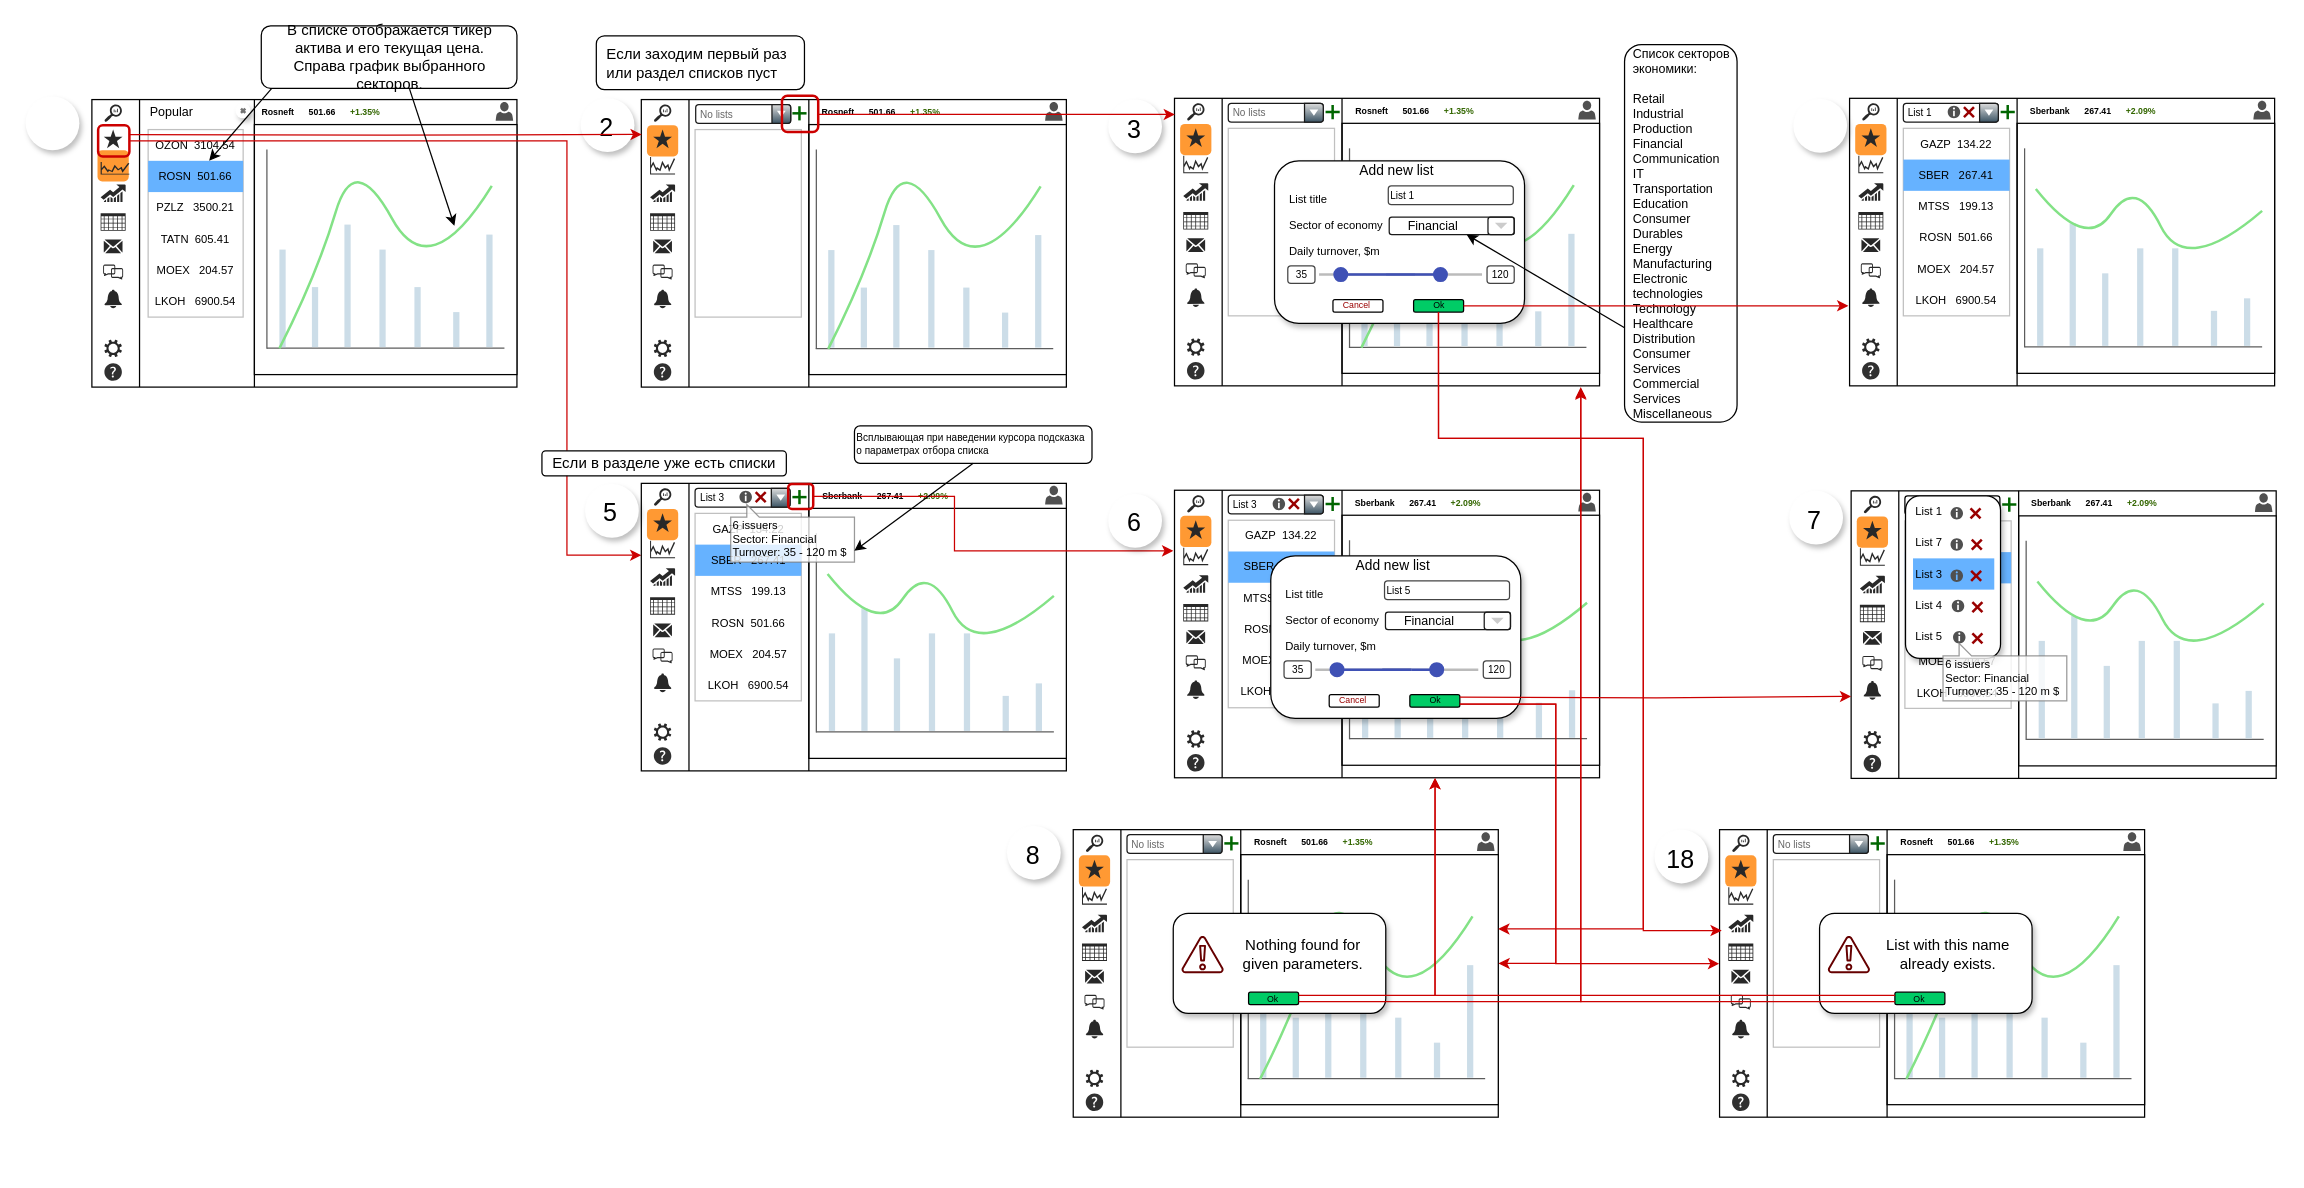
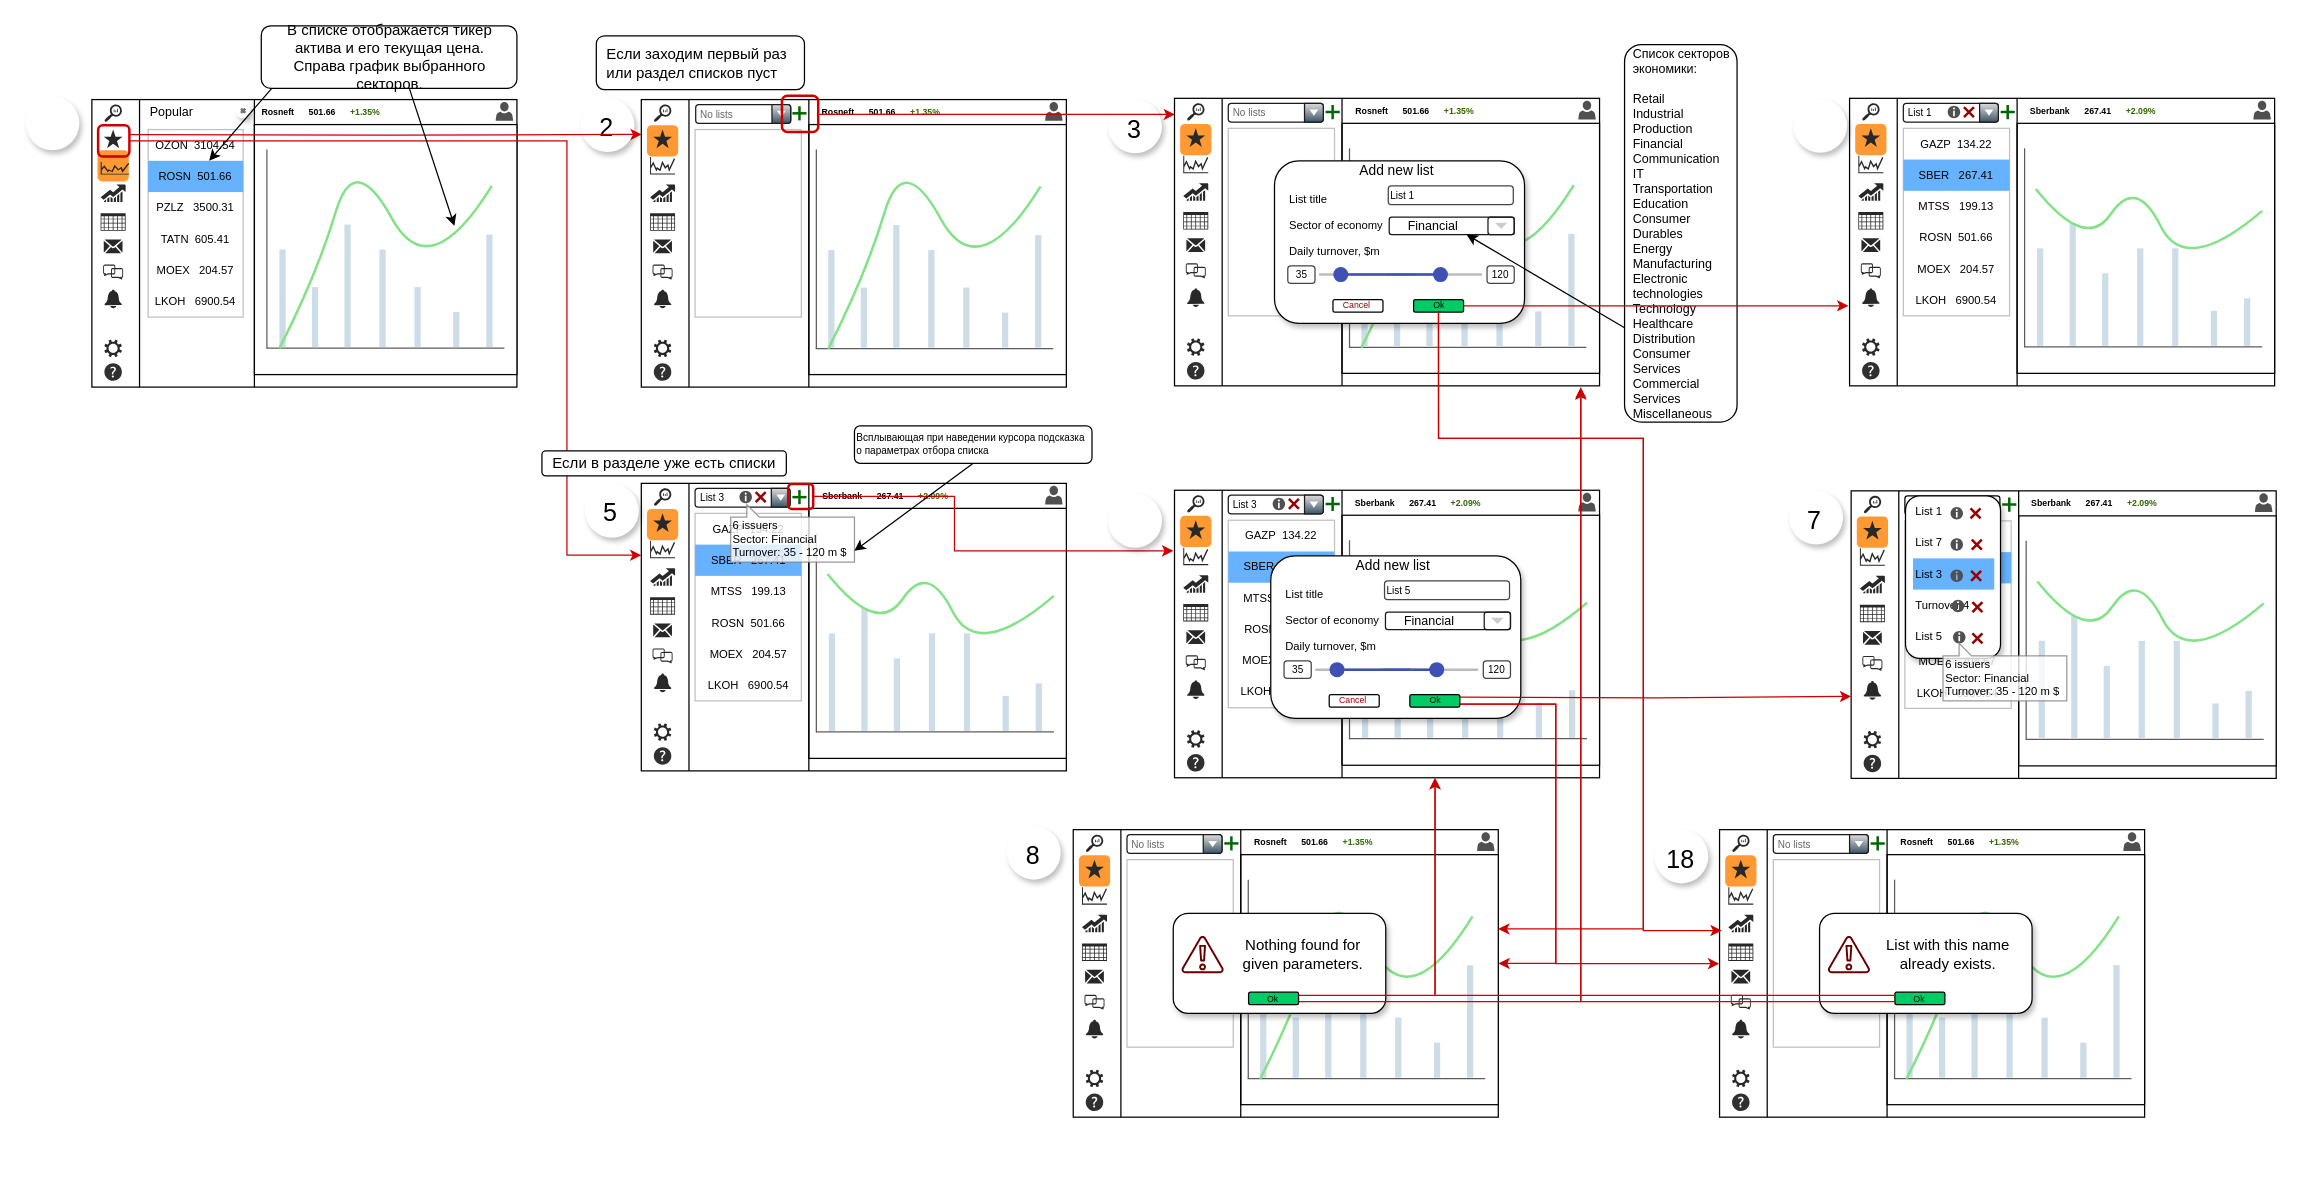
(196, 208) -> (196, 208)
(1134, 522) -> none
(1932, 606) -> (1946, 606)
